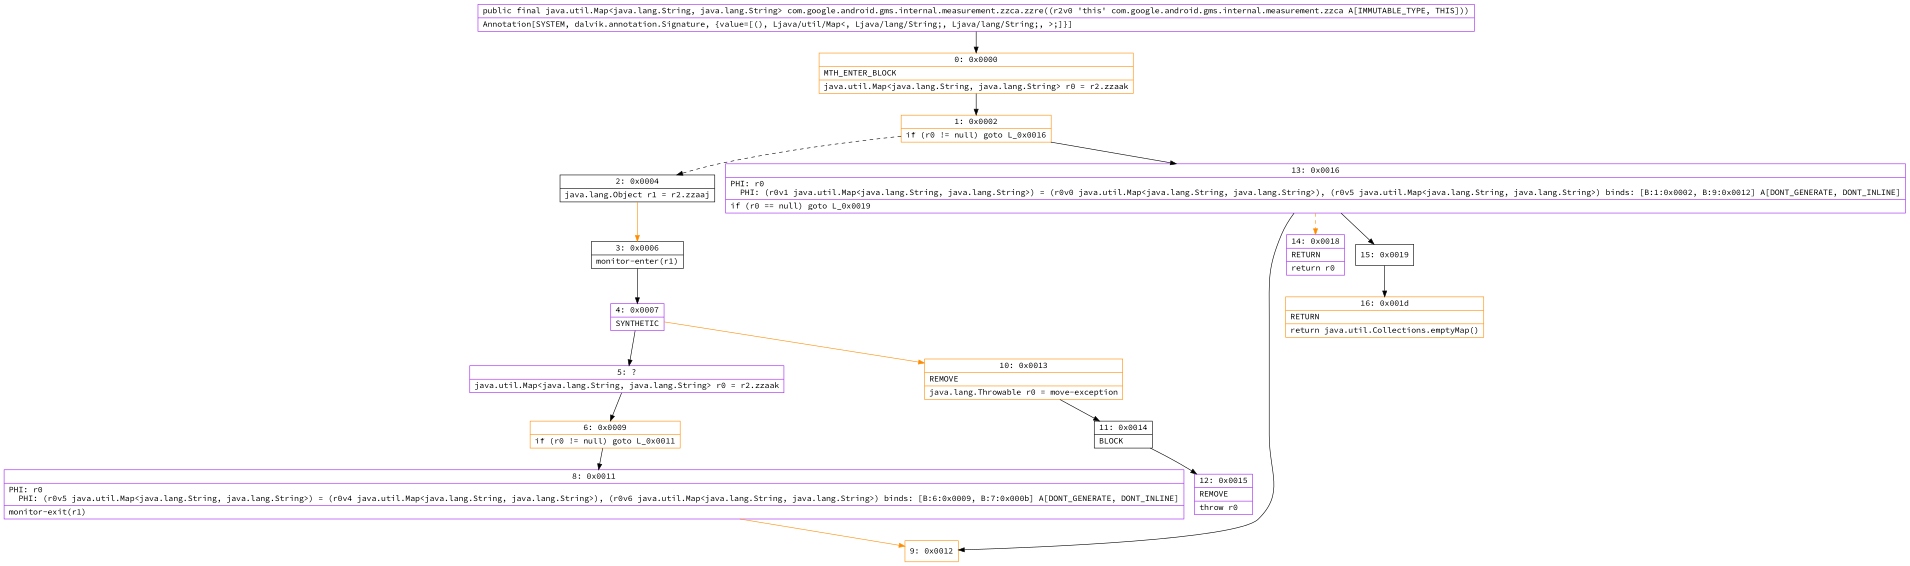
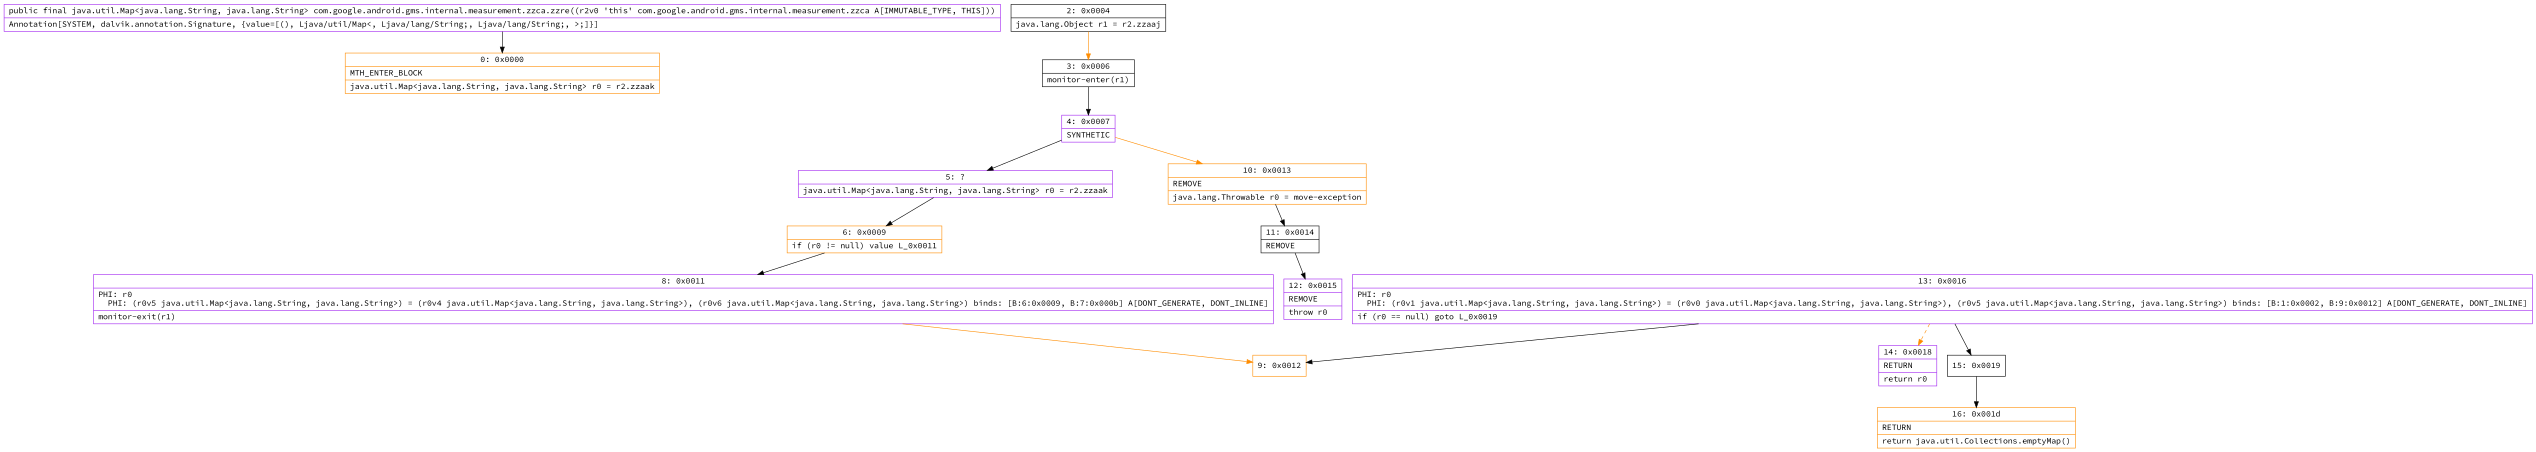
(976, 129) -> none
(605, 441) -> (865, 246)
(1111, 441) -> (1280, 246)
